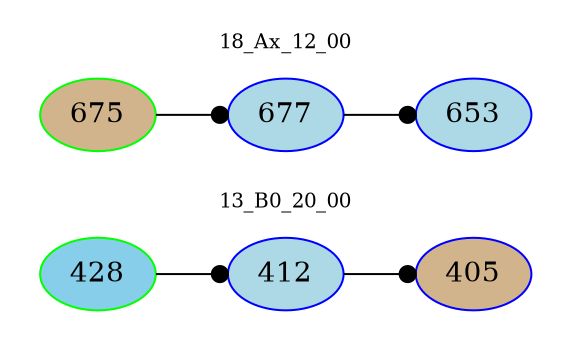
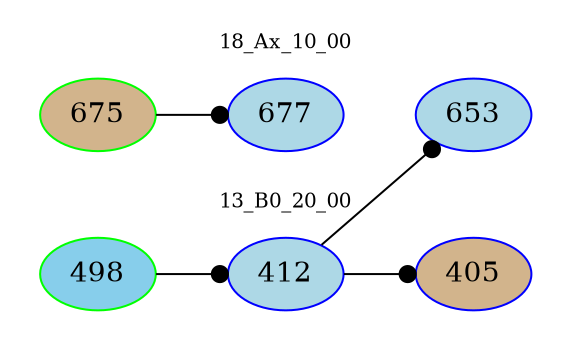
(286, 43) -> (286, 43)
(372, 115) -> (374, 200)
(98, 274) -> (98, 274)
